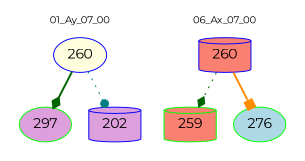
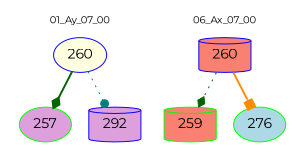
(45, 125) -> (45, 125)
(115, 125) -> (115, 125)
